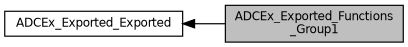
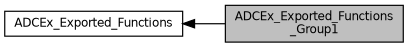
(94, 24) -> (94, 24)
